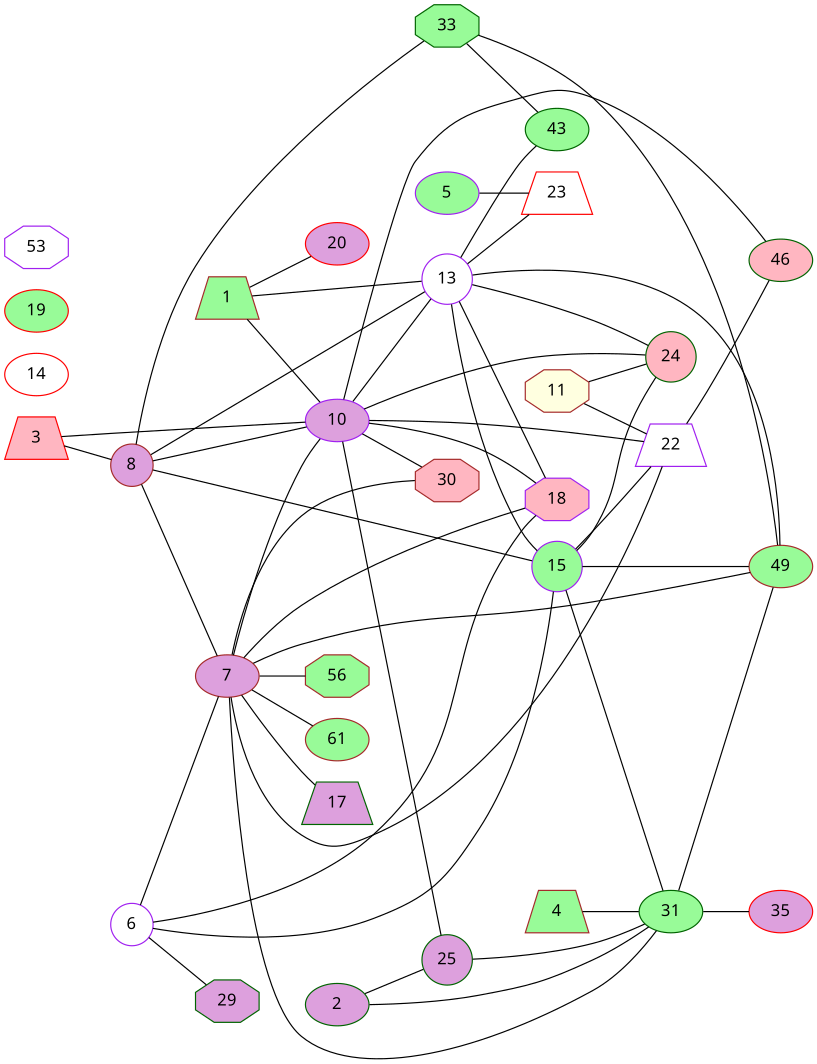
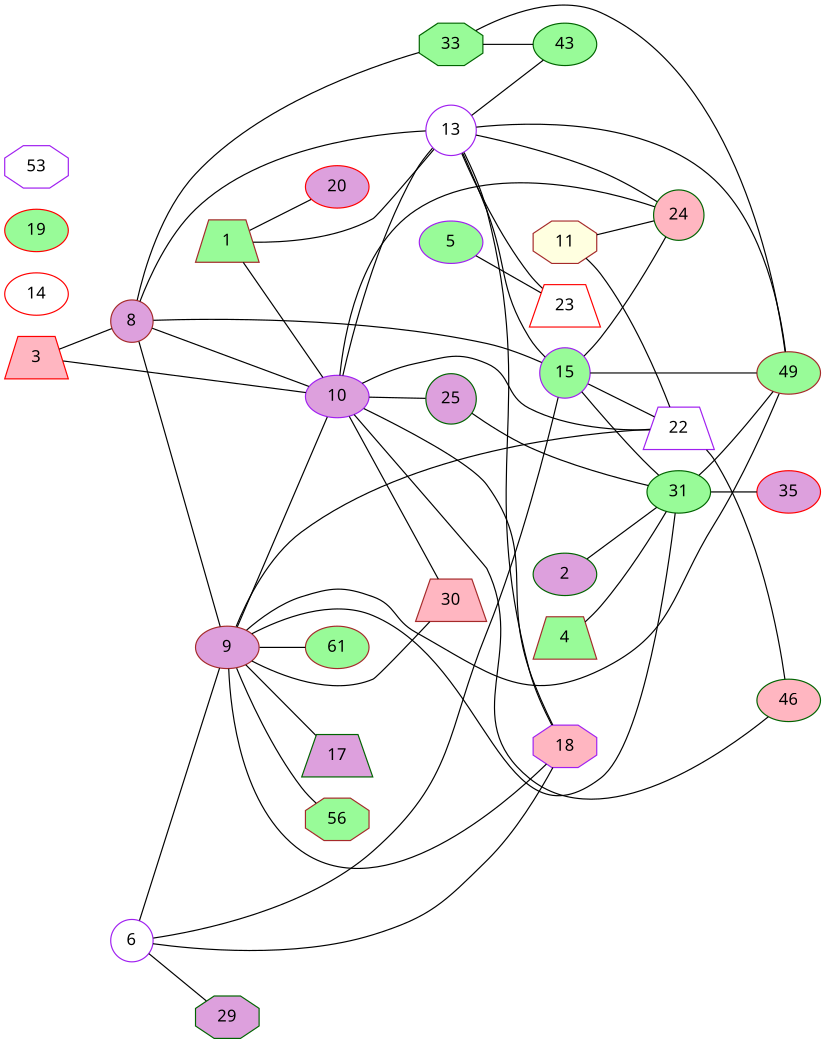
(447, 481) -> (451, 600)
(227, 676) -> (227, 647)
(394, 981) -> none
